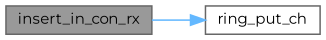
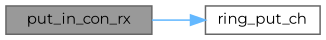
(79, 20) -> (79, 20)
